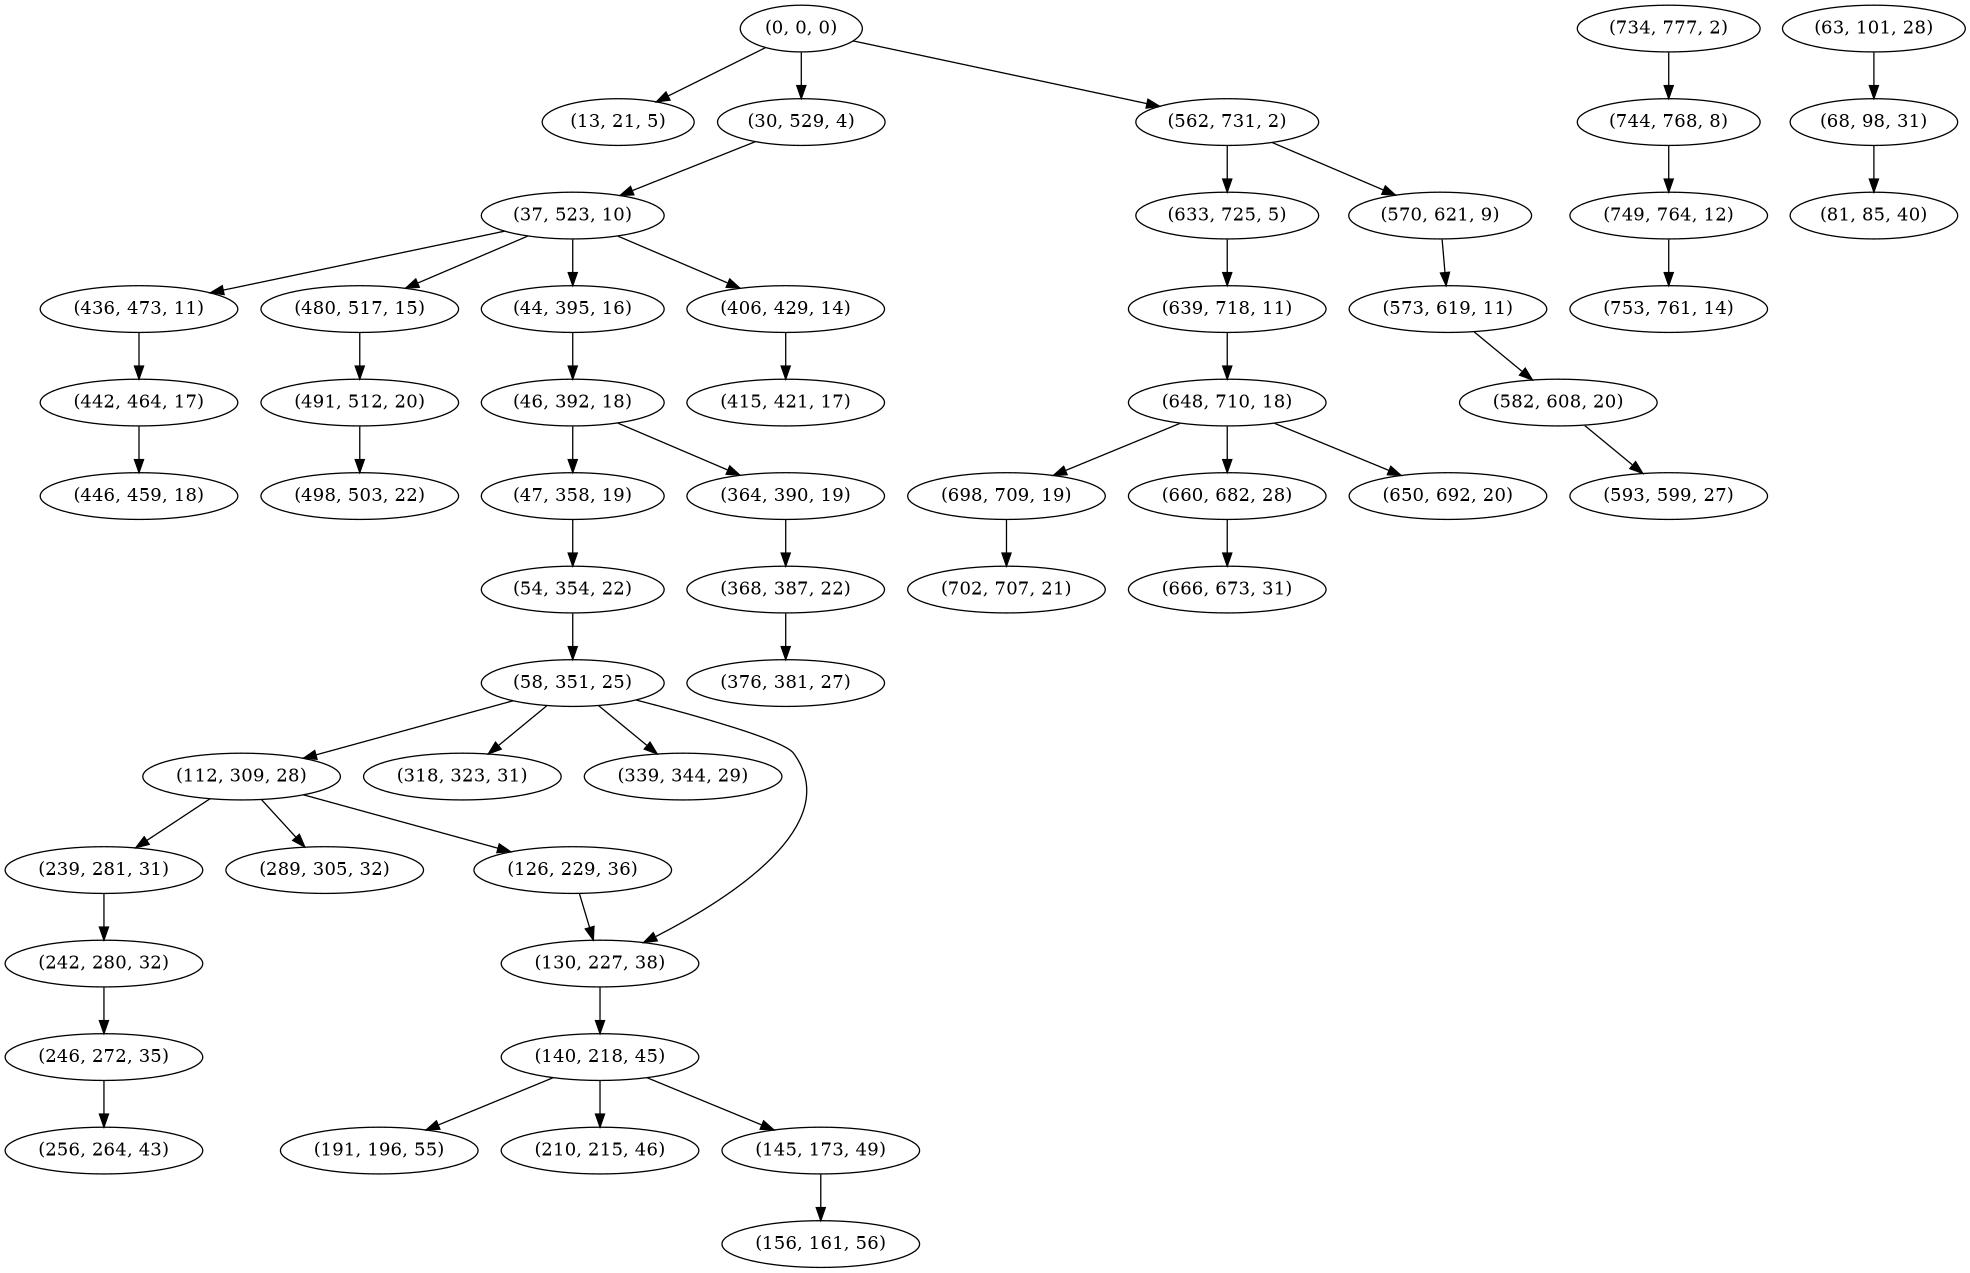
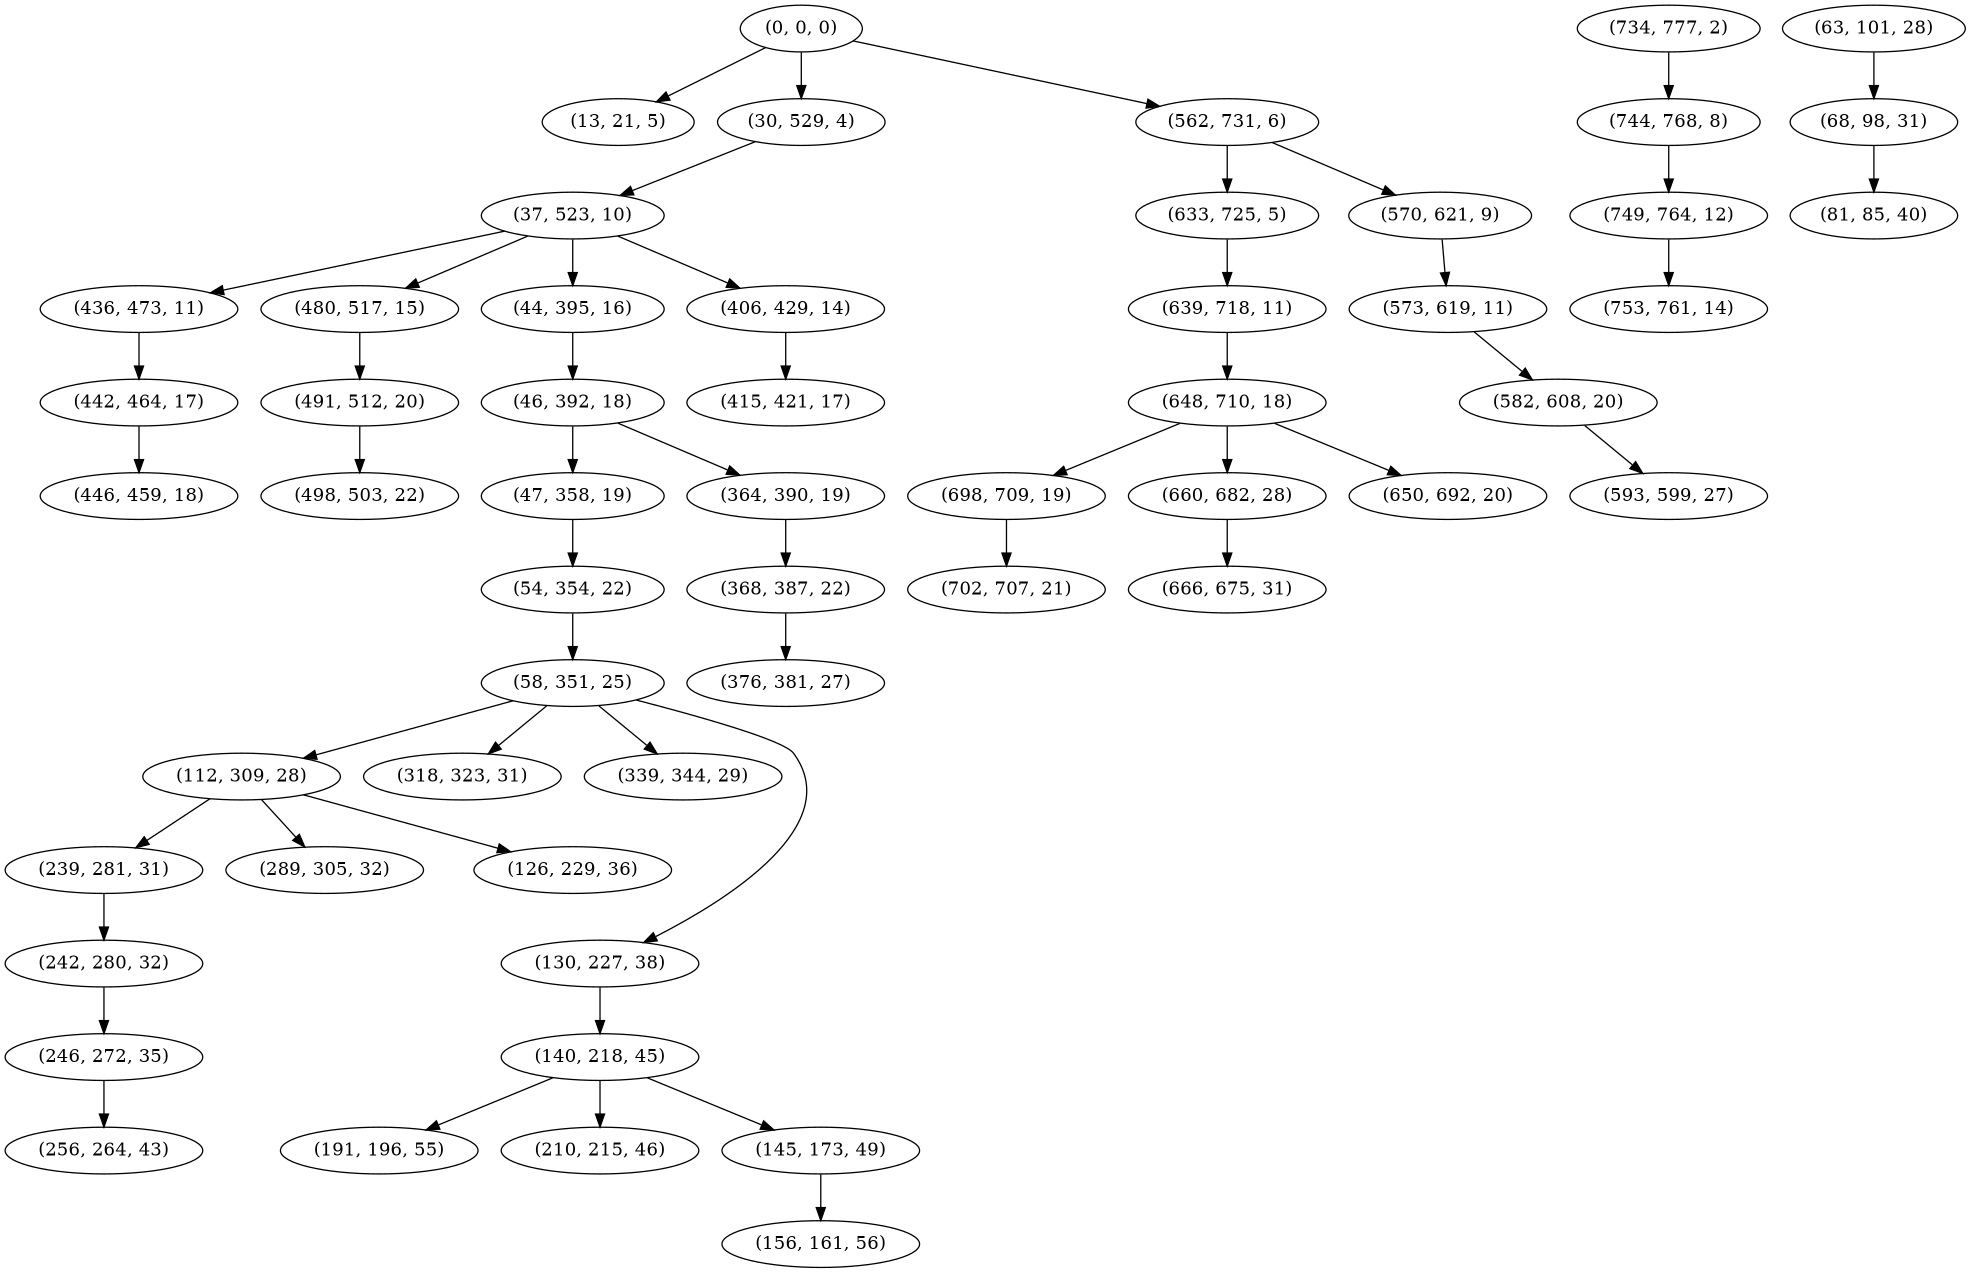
(1227, 122) -> (1227, 122)
(1227, 590) -> (1227, 590)
(585, 911) -> none
